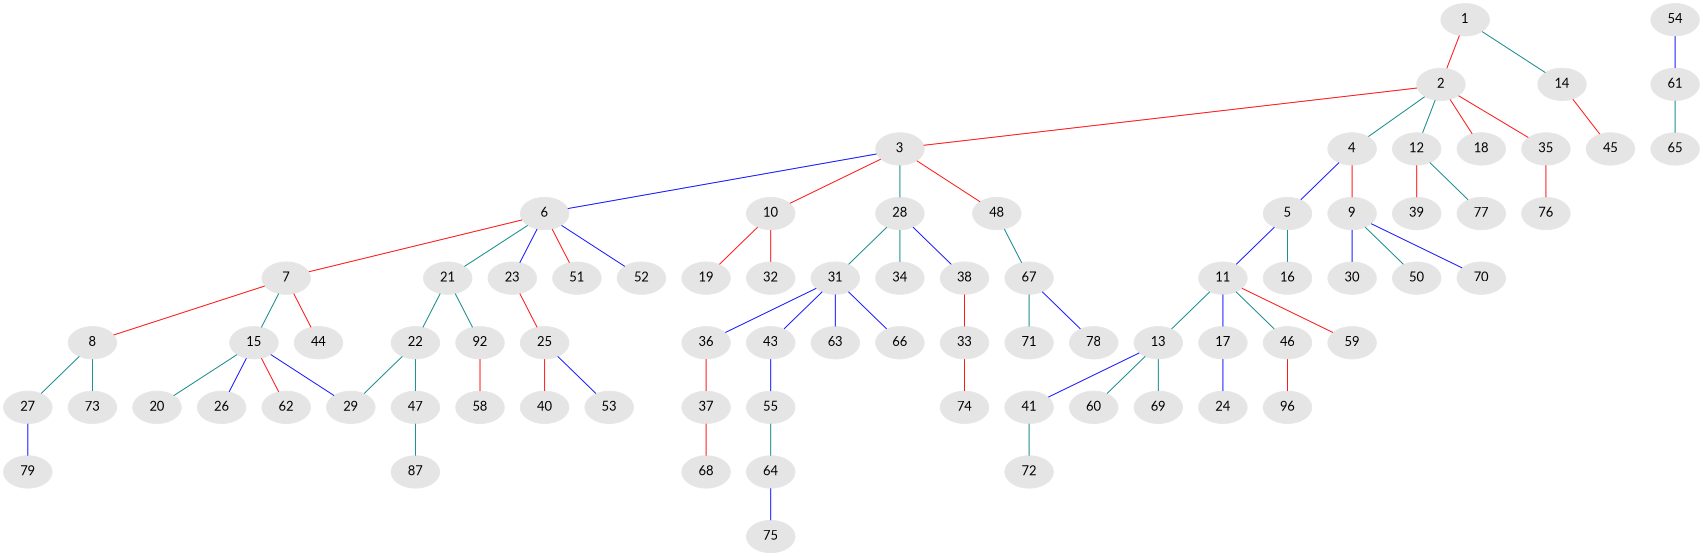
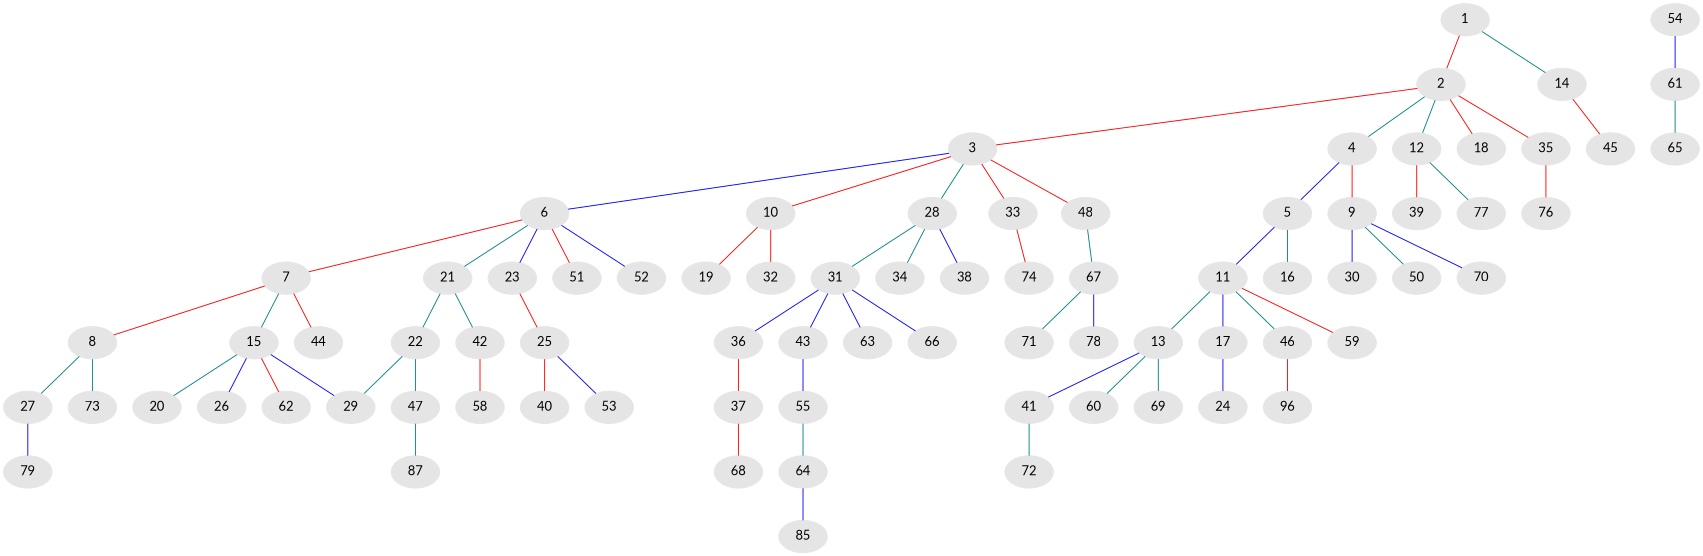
(965, 311) -> (993, 181)
(480, 343) -> (480, 343)
(771, 537) -> (803, 537)
